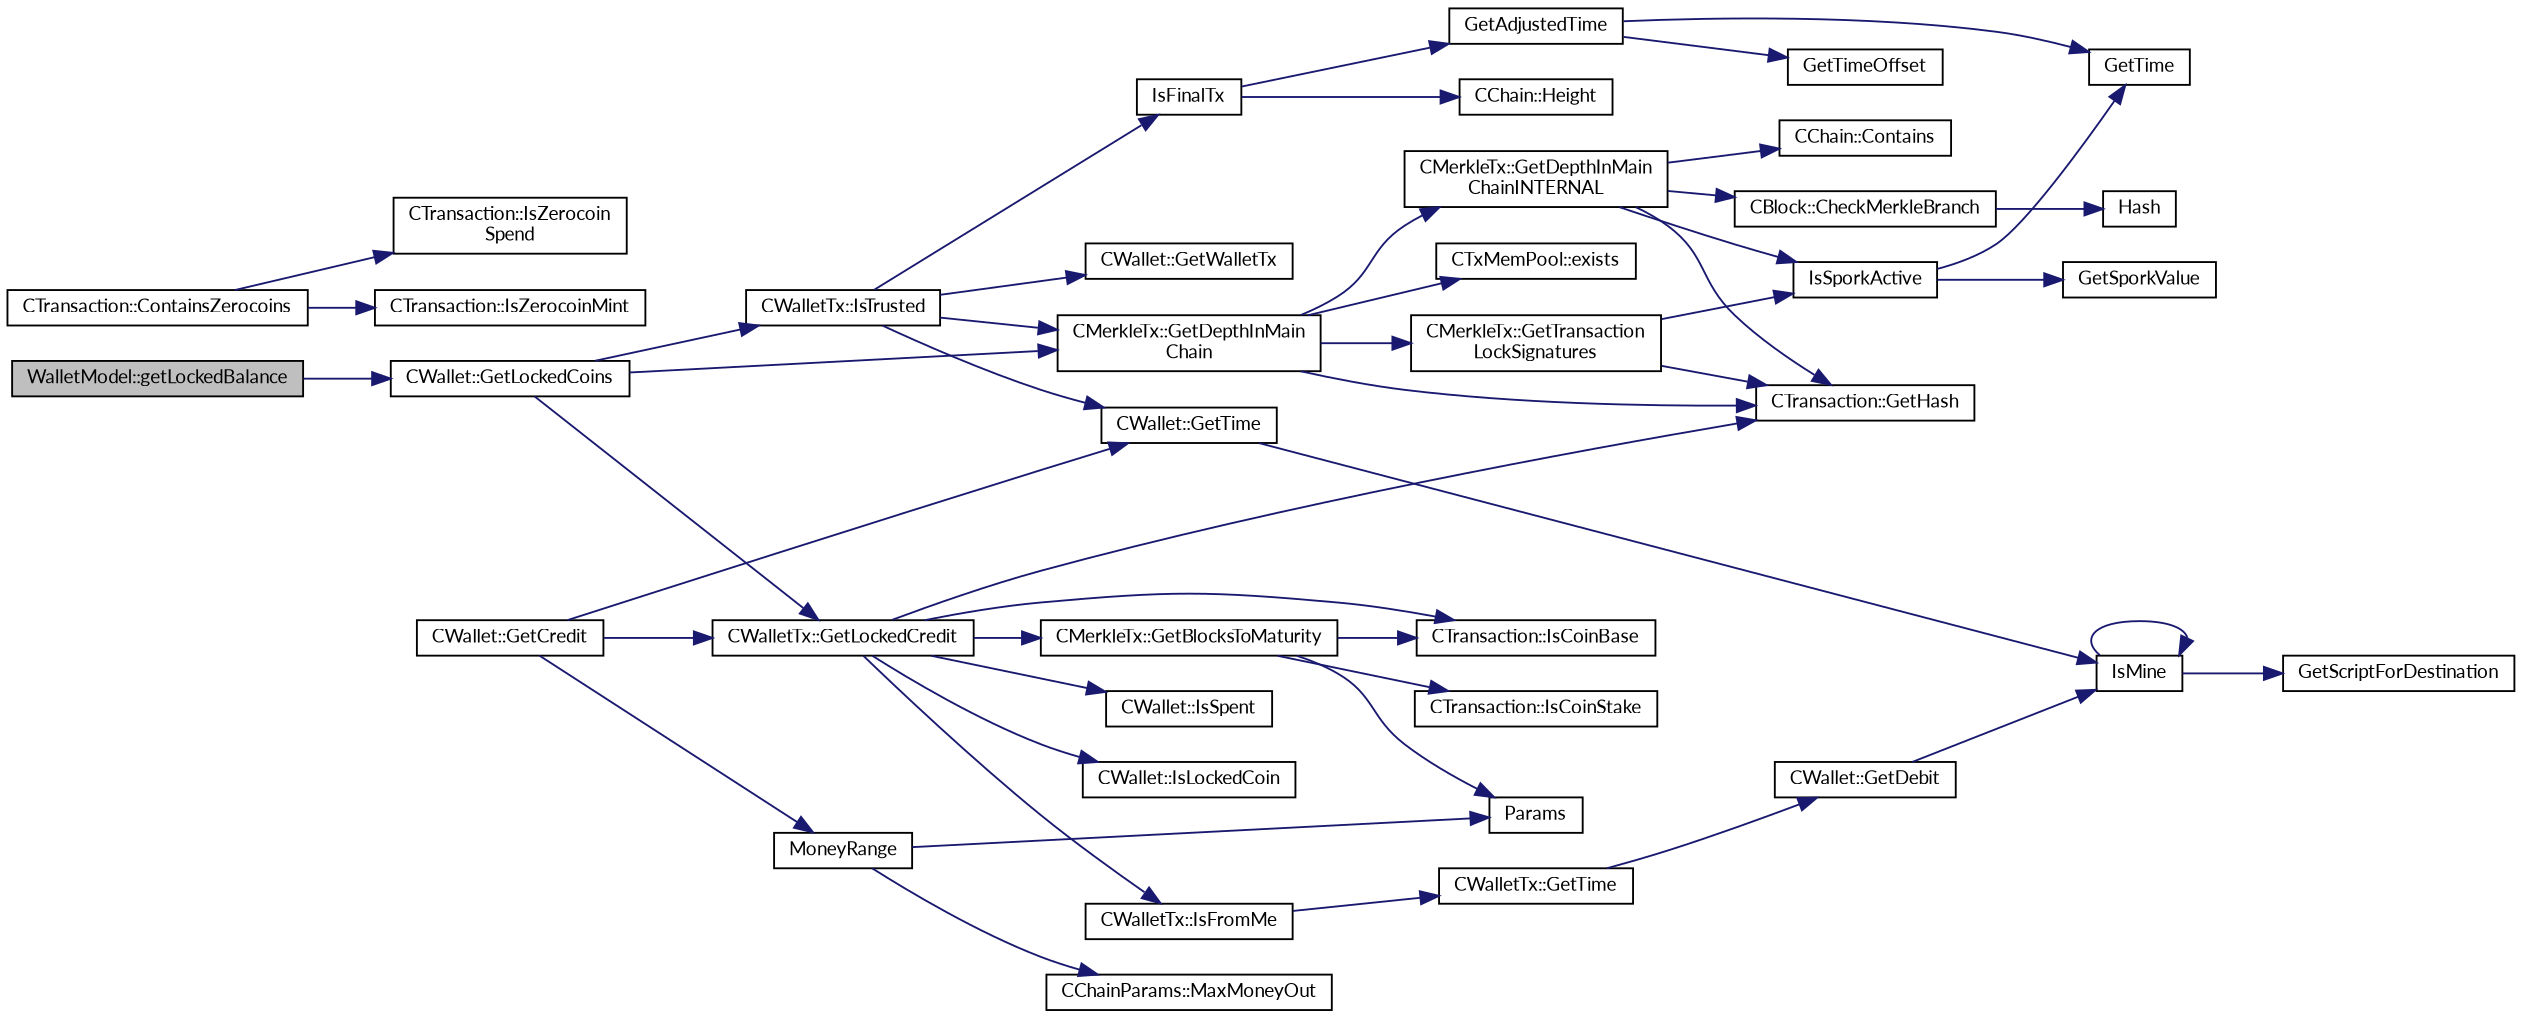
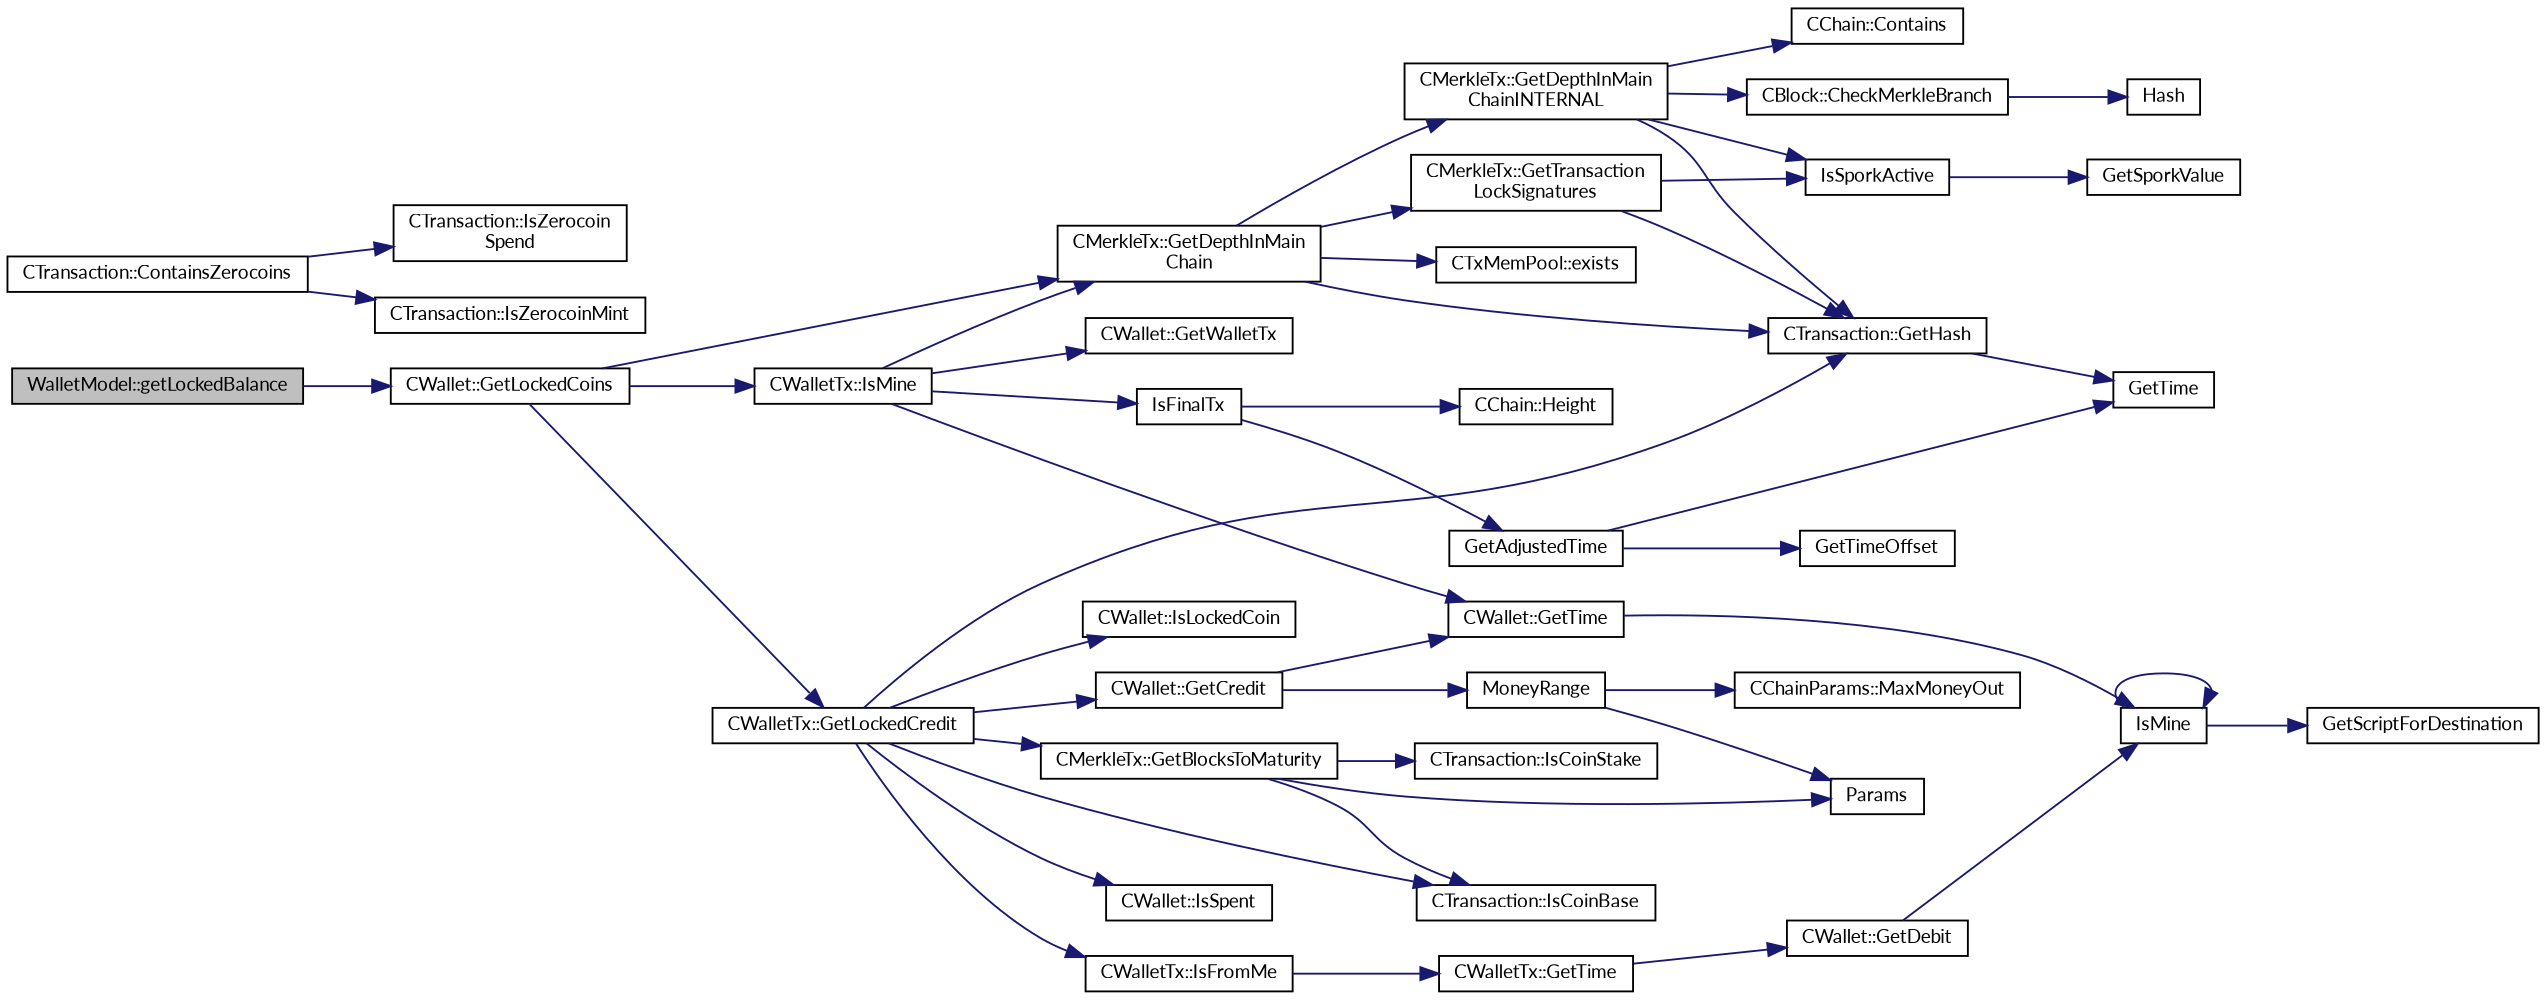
(2043, 196) -> (2033, 365)
(843, 308) -> (843, 386)
(649, 638) -> (1025, 707)
